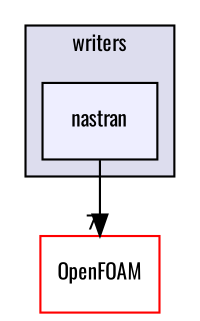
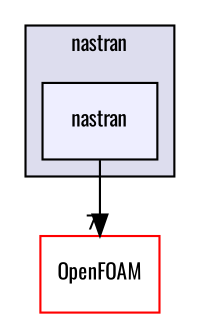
(100, 46) -> (100, 46)
